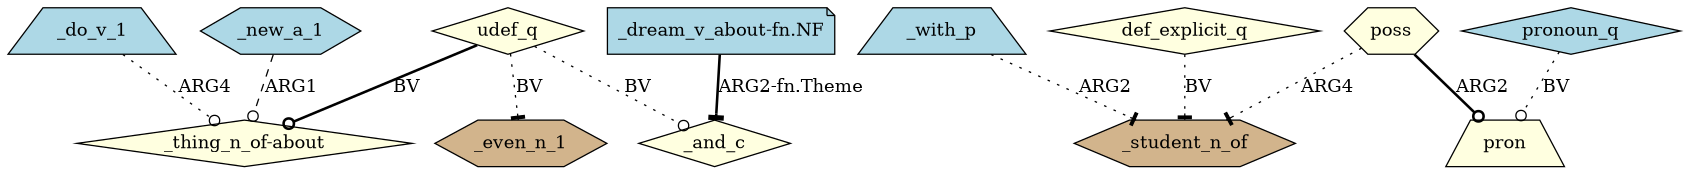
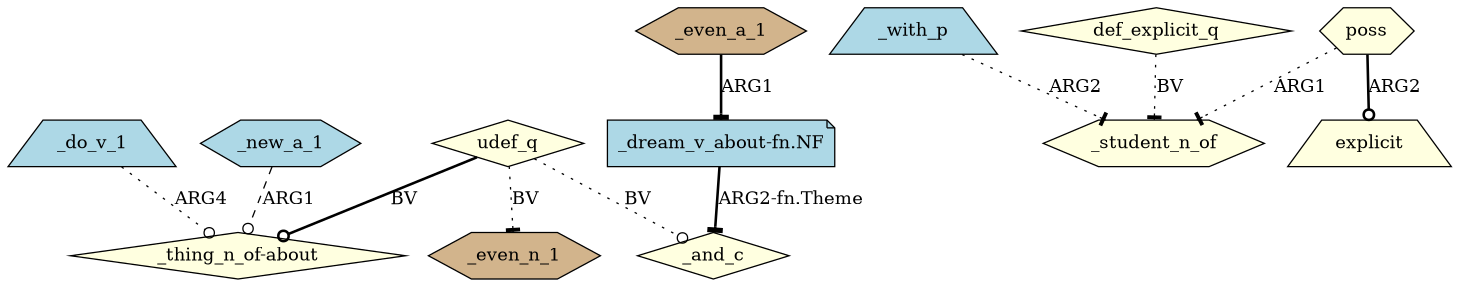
none -> (721, 31)
(1571, 31) -> none
(1328, 87) -> (1300, 87)
(1185, 143) -> (1154, 143)
(1505, 143) -> (1370, 143)
